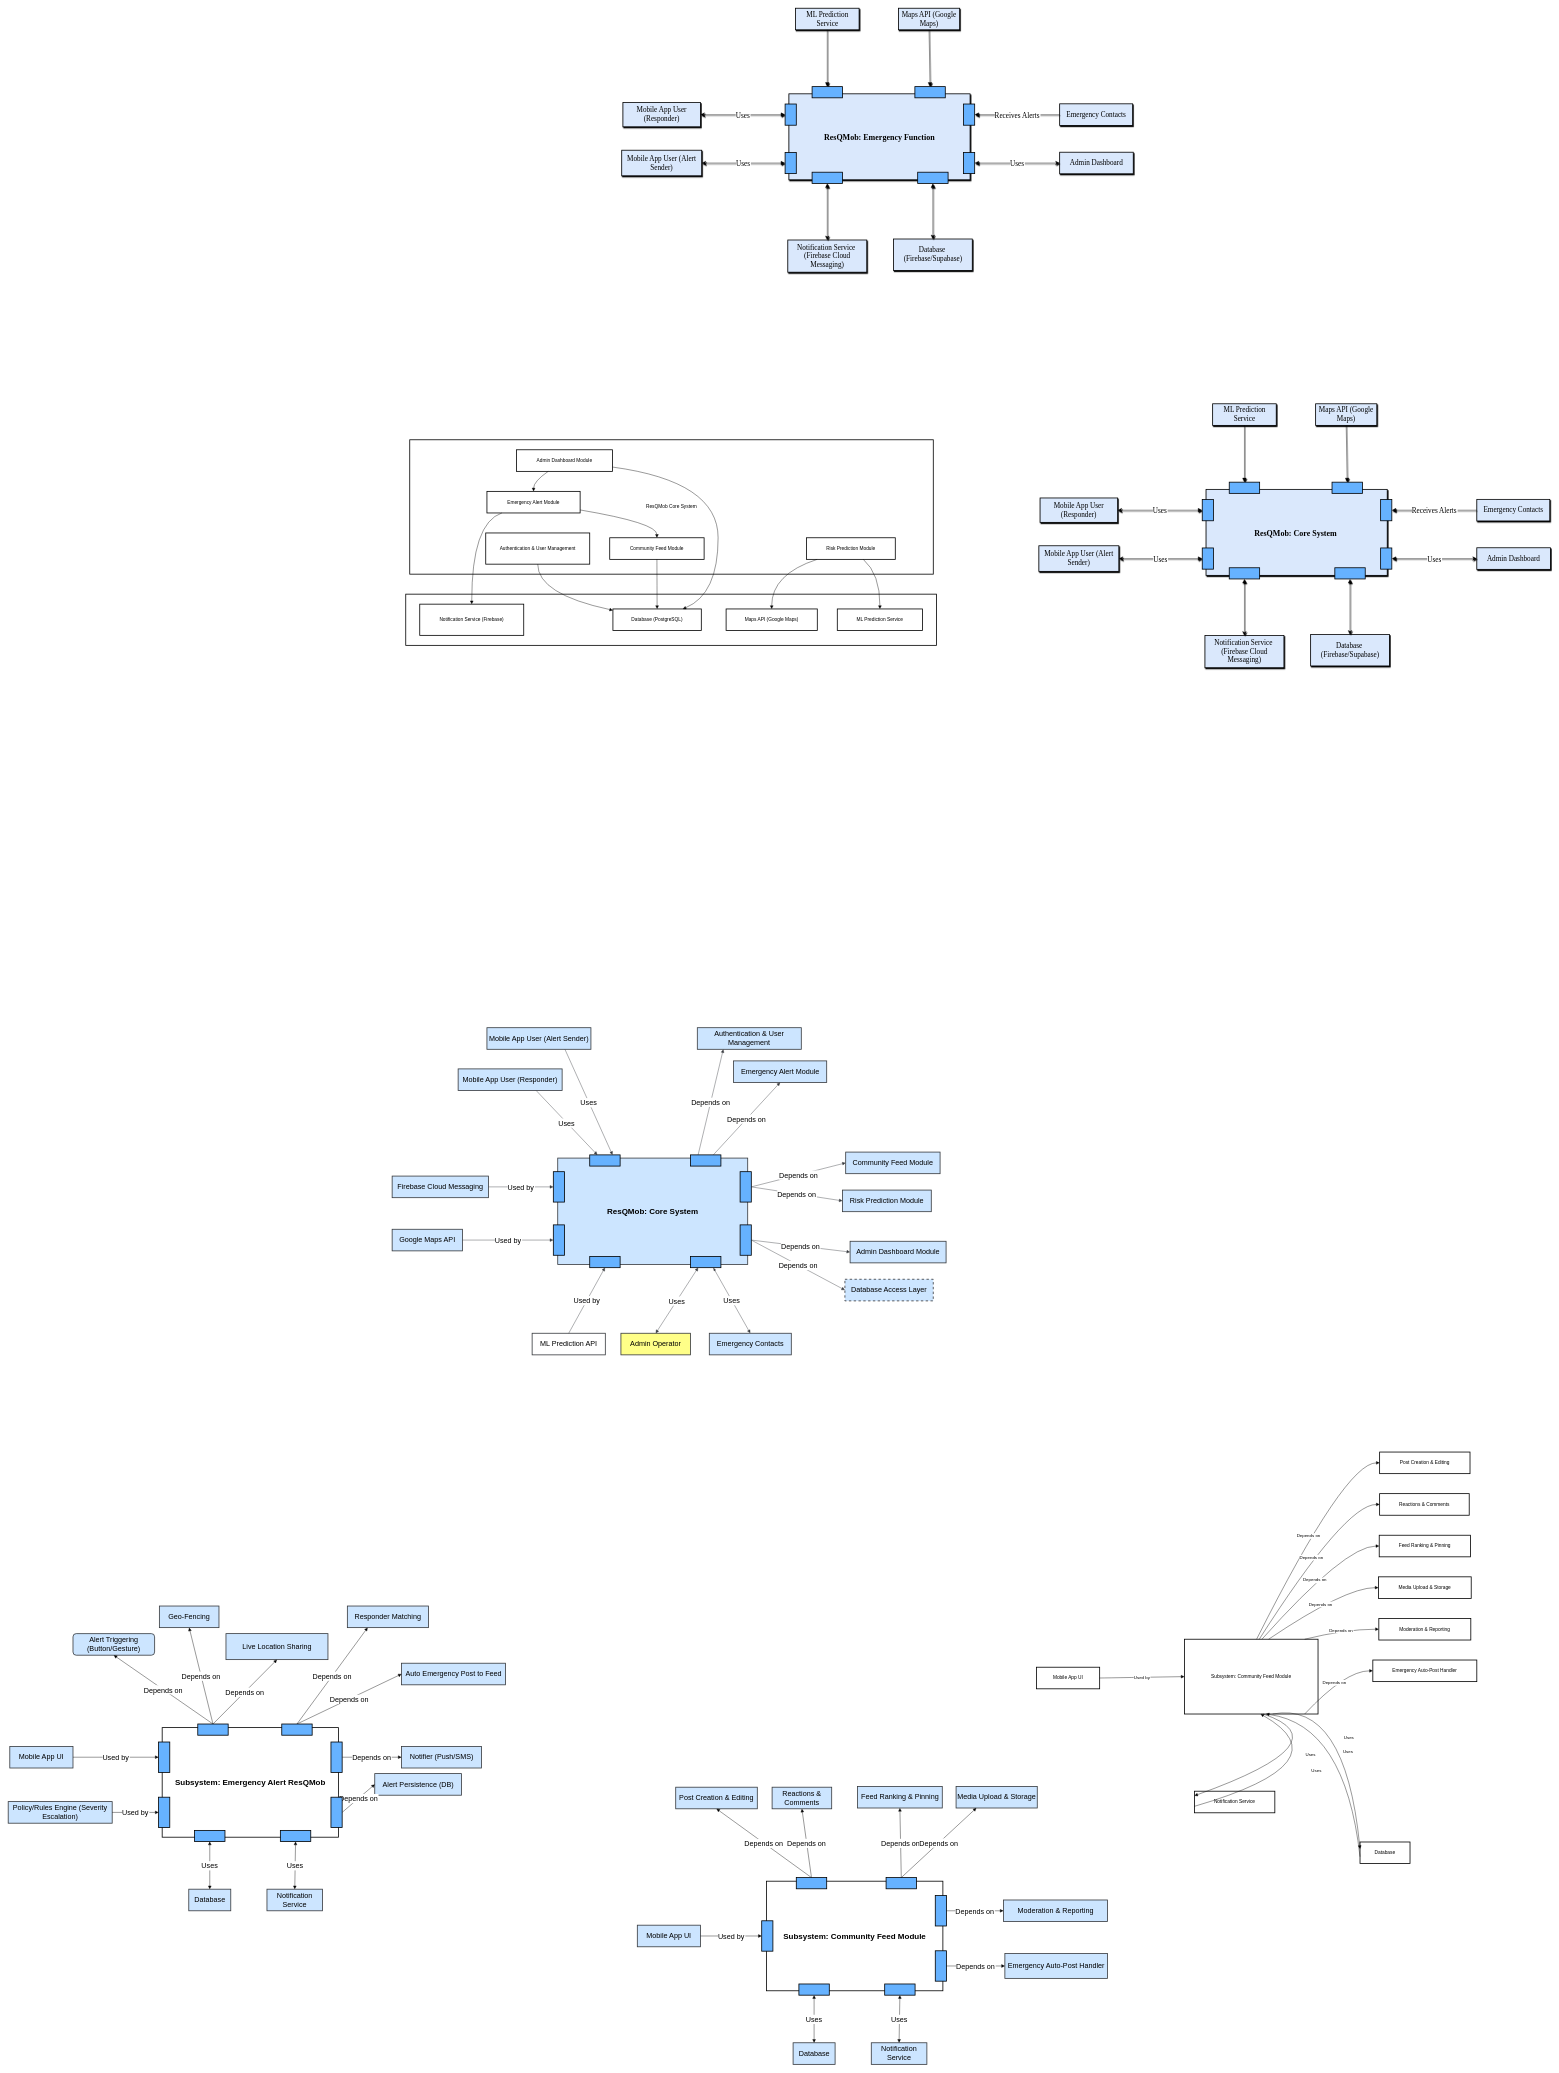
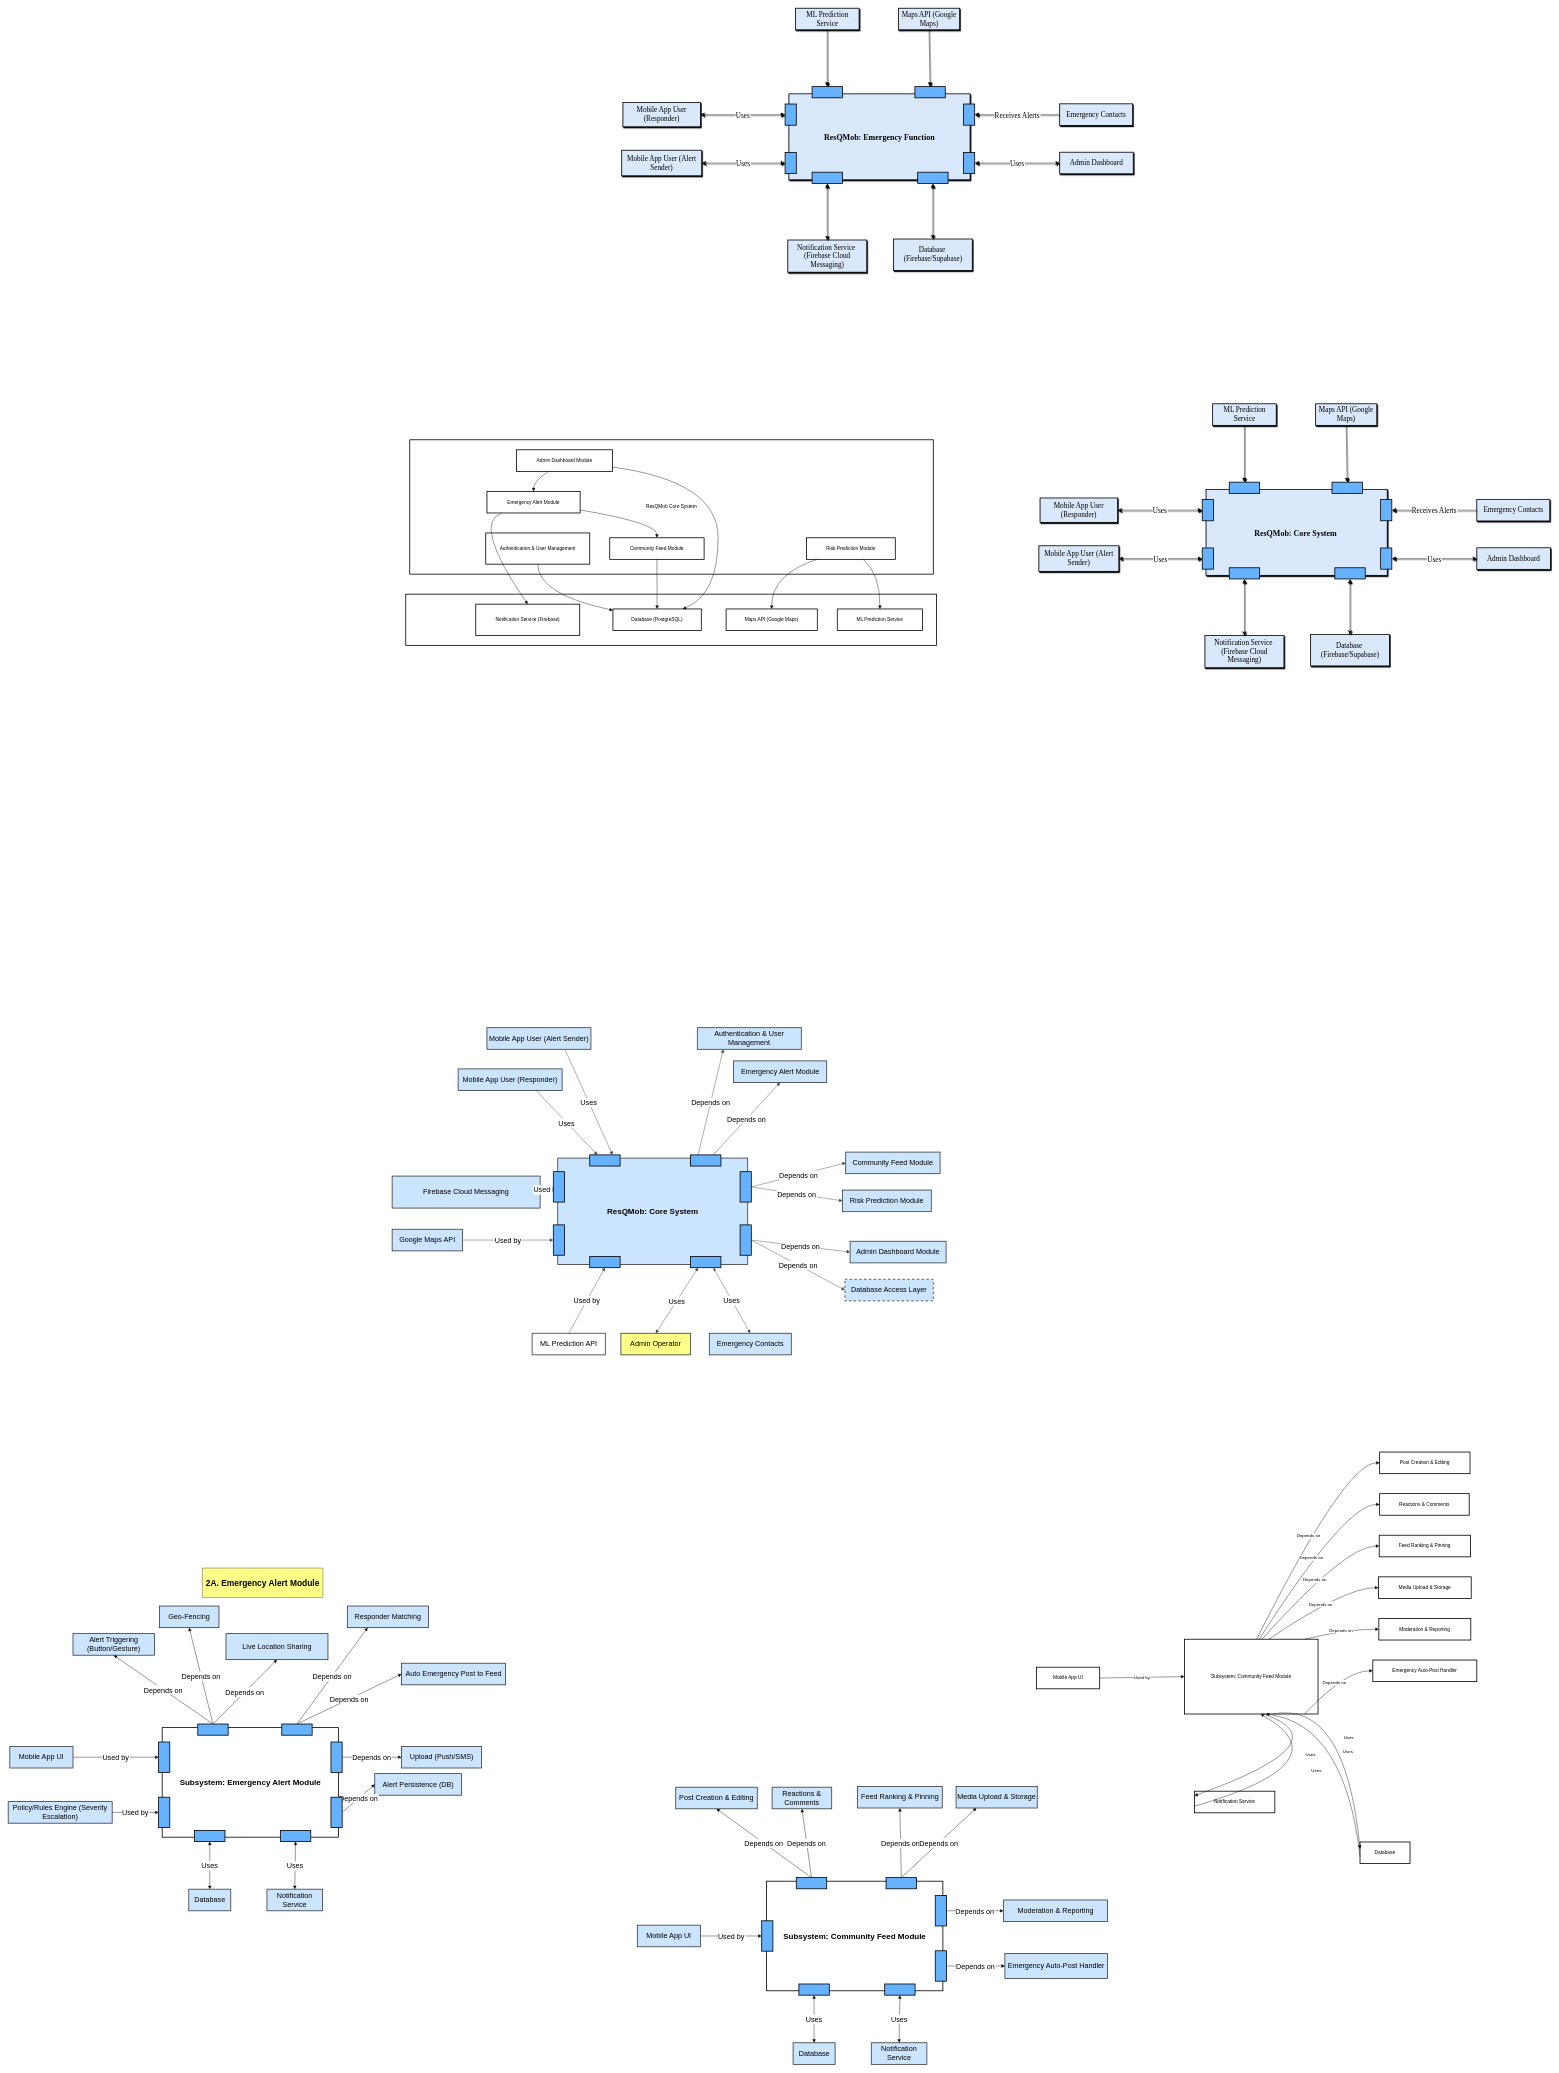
(472, 620) -> (528, 620)
(440, 1187) -> (466, 1192)
none -> (263, 1583)
(114, 1645) -> (114, 1645)
(442, 1757) -> (442, 1757)
(250, 1783) -> (250, 1783)
